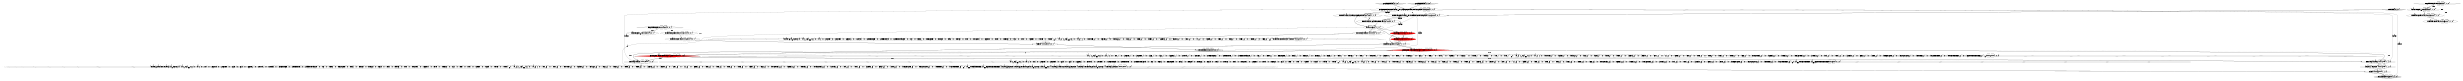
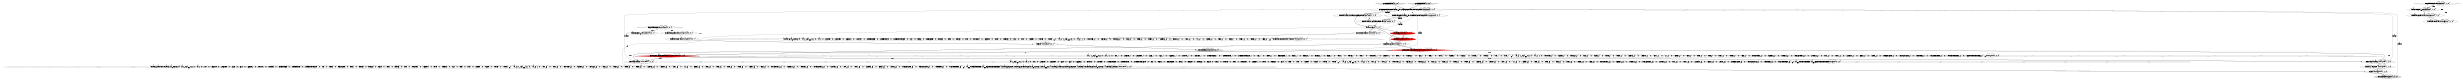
(2394, 10) -> none
